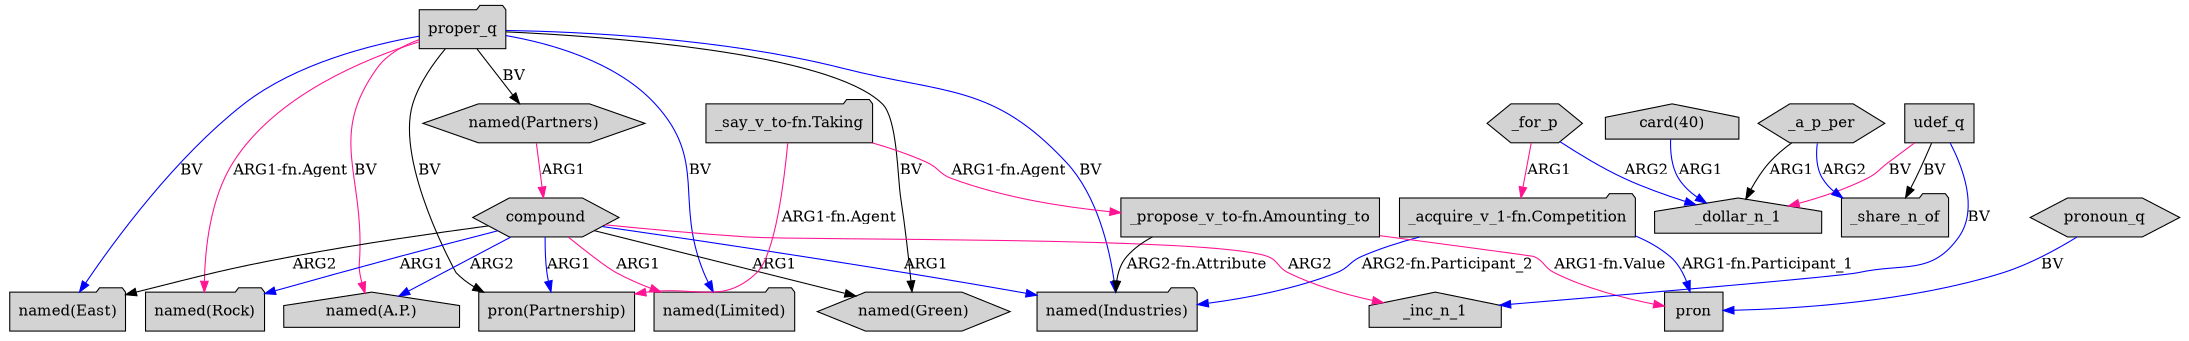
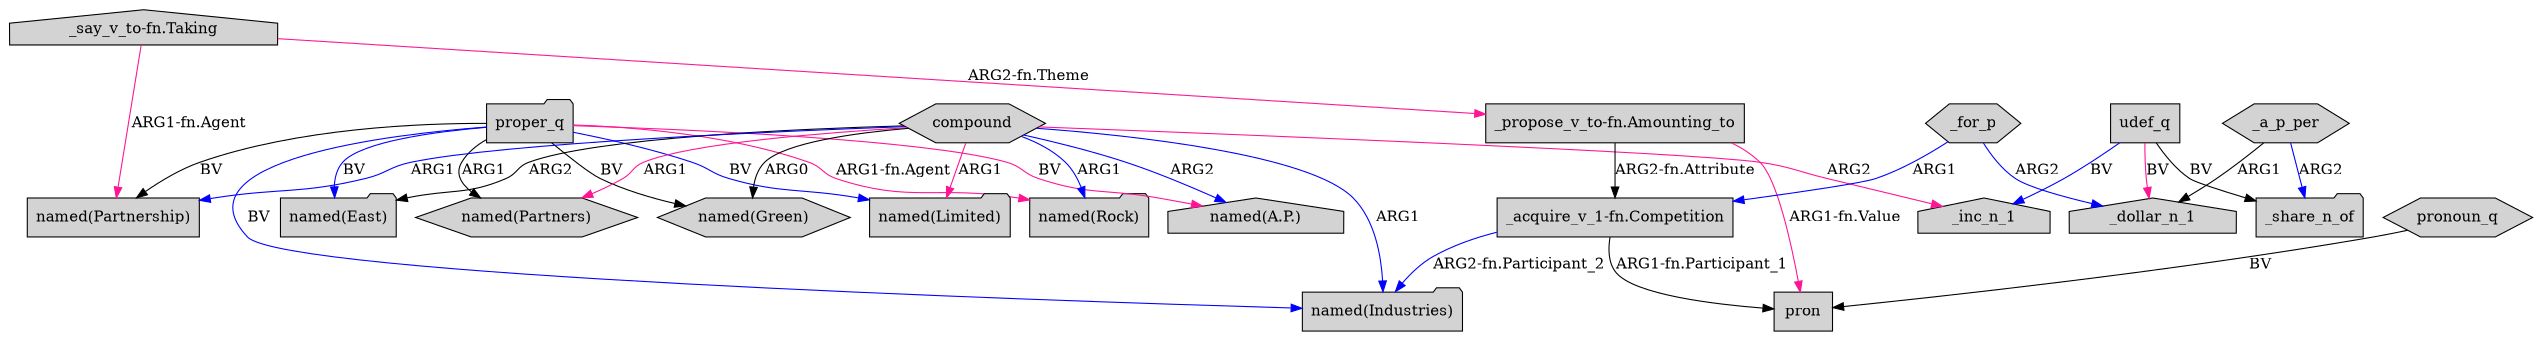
(514, 76) -> (484, 170)
(789, 123) -> (144, 29)
(1672, 123) -> none
(539, 165) -> (712, 146)
(1527, 165) -> (1866, 181)
(1009, 170) -> (1029, 76)
(1517, 217) -> (1615, 217)
(1666, 253) -> (1669, 295)
(1129, 255) -> (1615, 165)
(775, 265) -> (787, 170)
(1910, 294) -> (2126, 274)
(557, 312) -> (113, 217)
